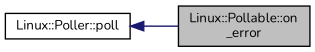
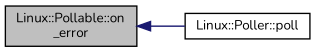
(161, 26) -> (168, 26)
